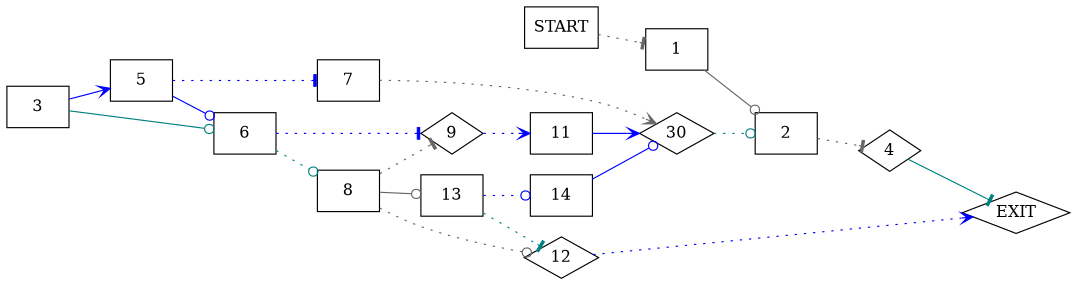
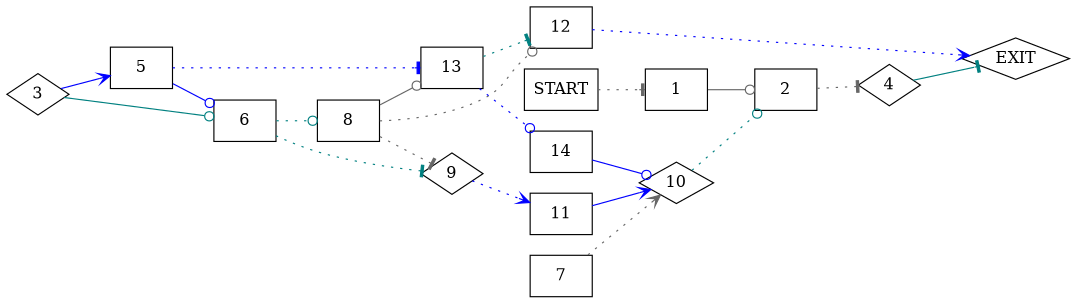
(242, 80) -> (294, 68)
(38, 107) -> (38, 94)
(346, 133) -> (346, 159)
(677, 133) -> (676, 183)
(561, 258) -> (561, 28)
